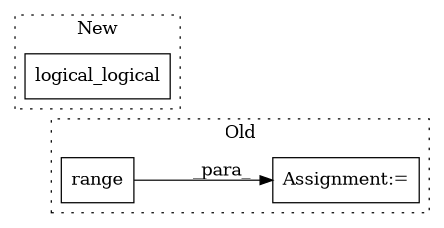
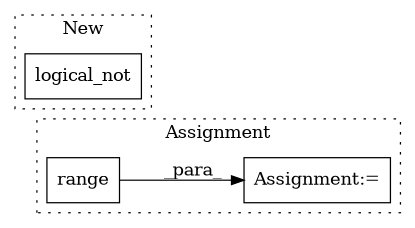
(98, 76) -> (83, 76)
(240, 133) -> (219, 133)
